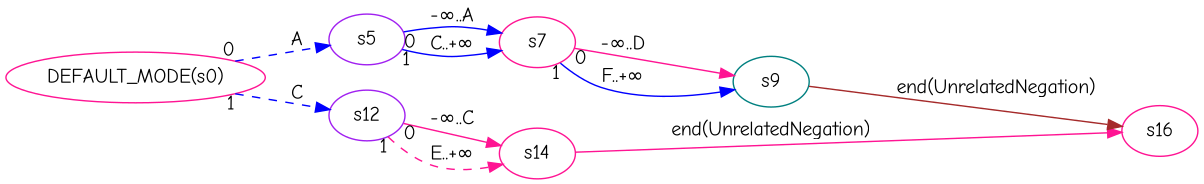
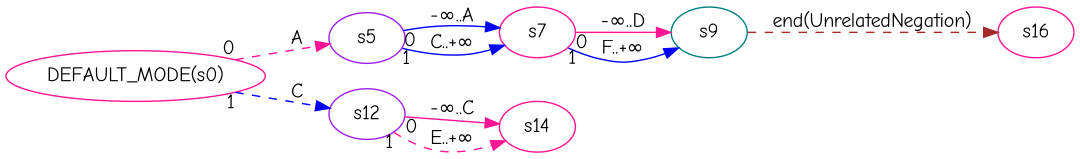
(276, 54) -> (276, 53)
(958, 105) -> (866, 32)
(842, 142) -> none
